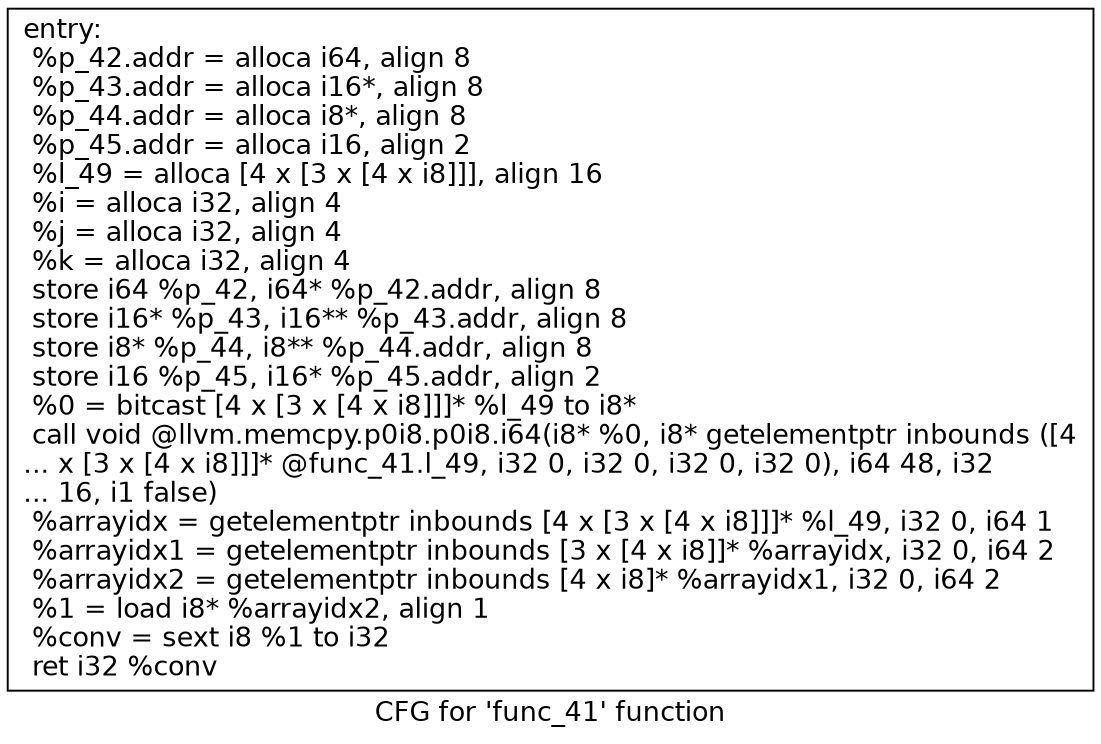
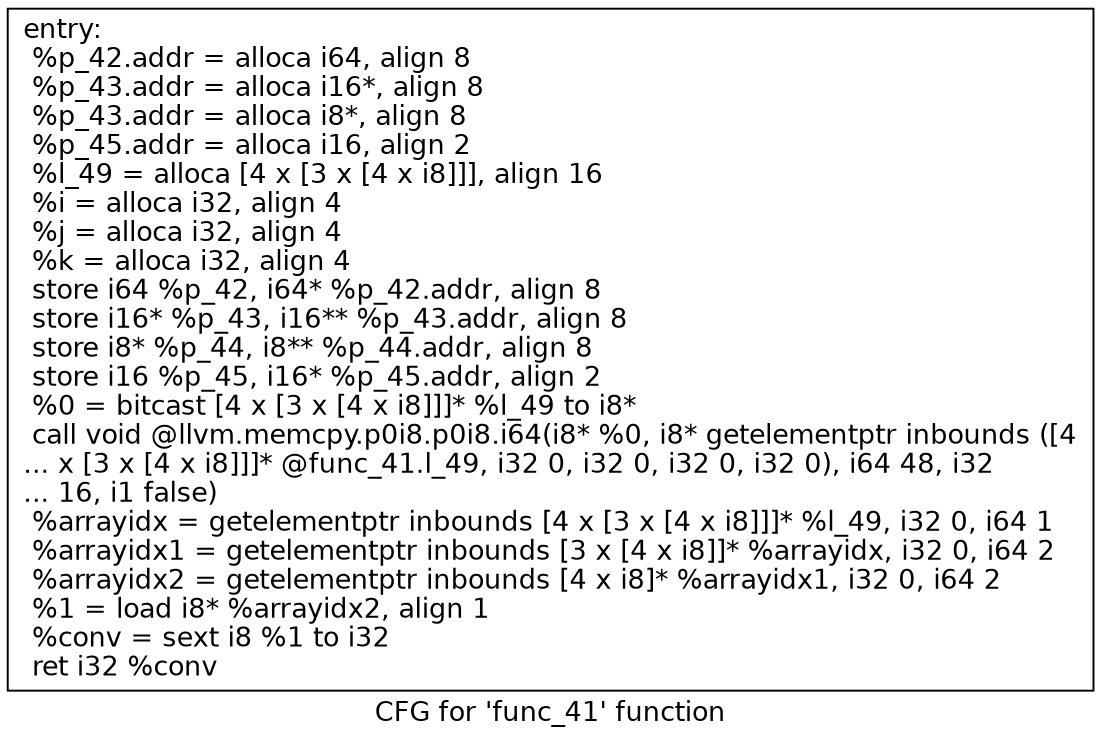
(245, 117) -> (245, 117)
